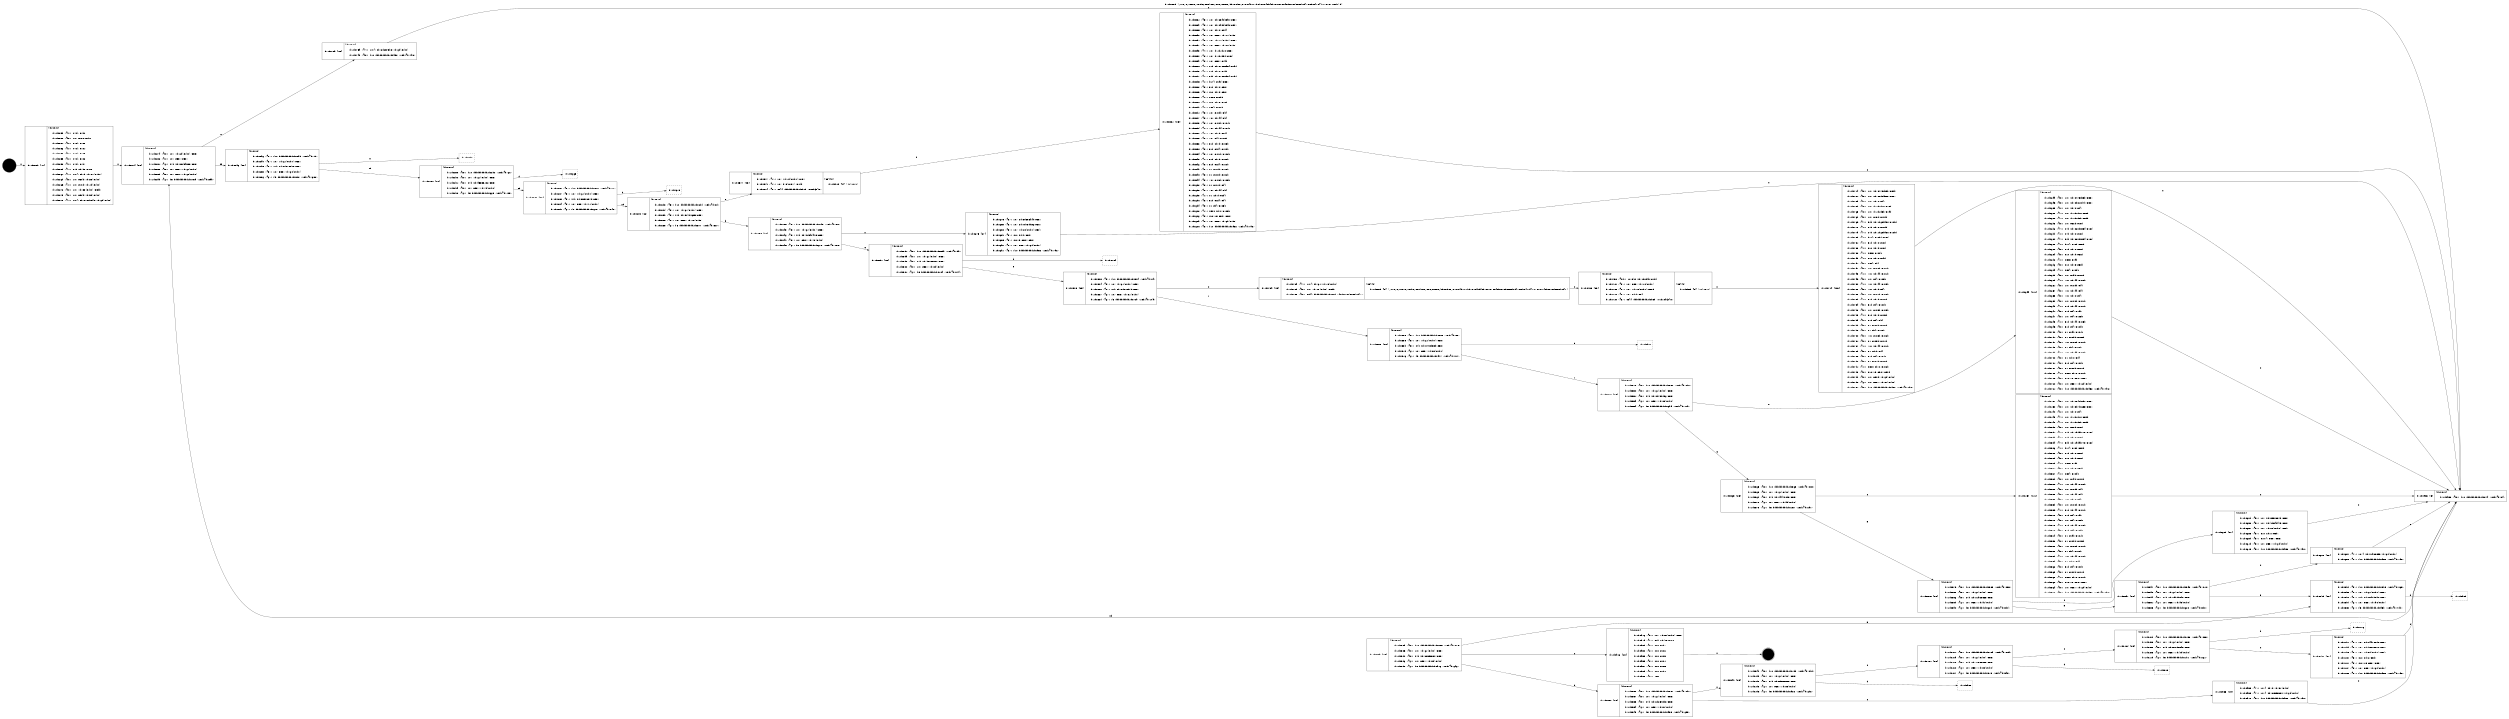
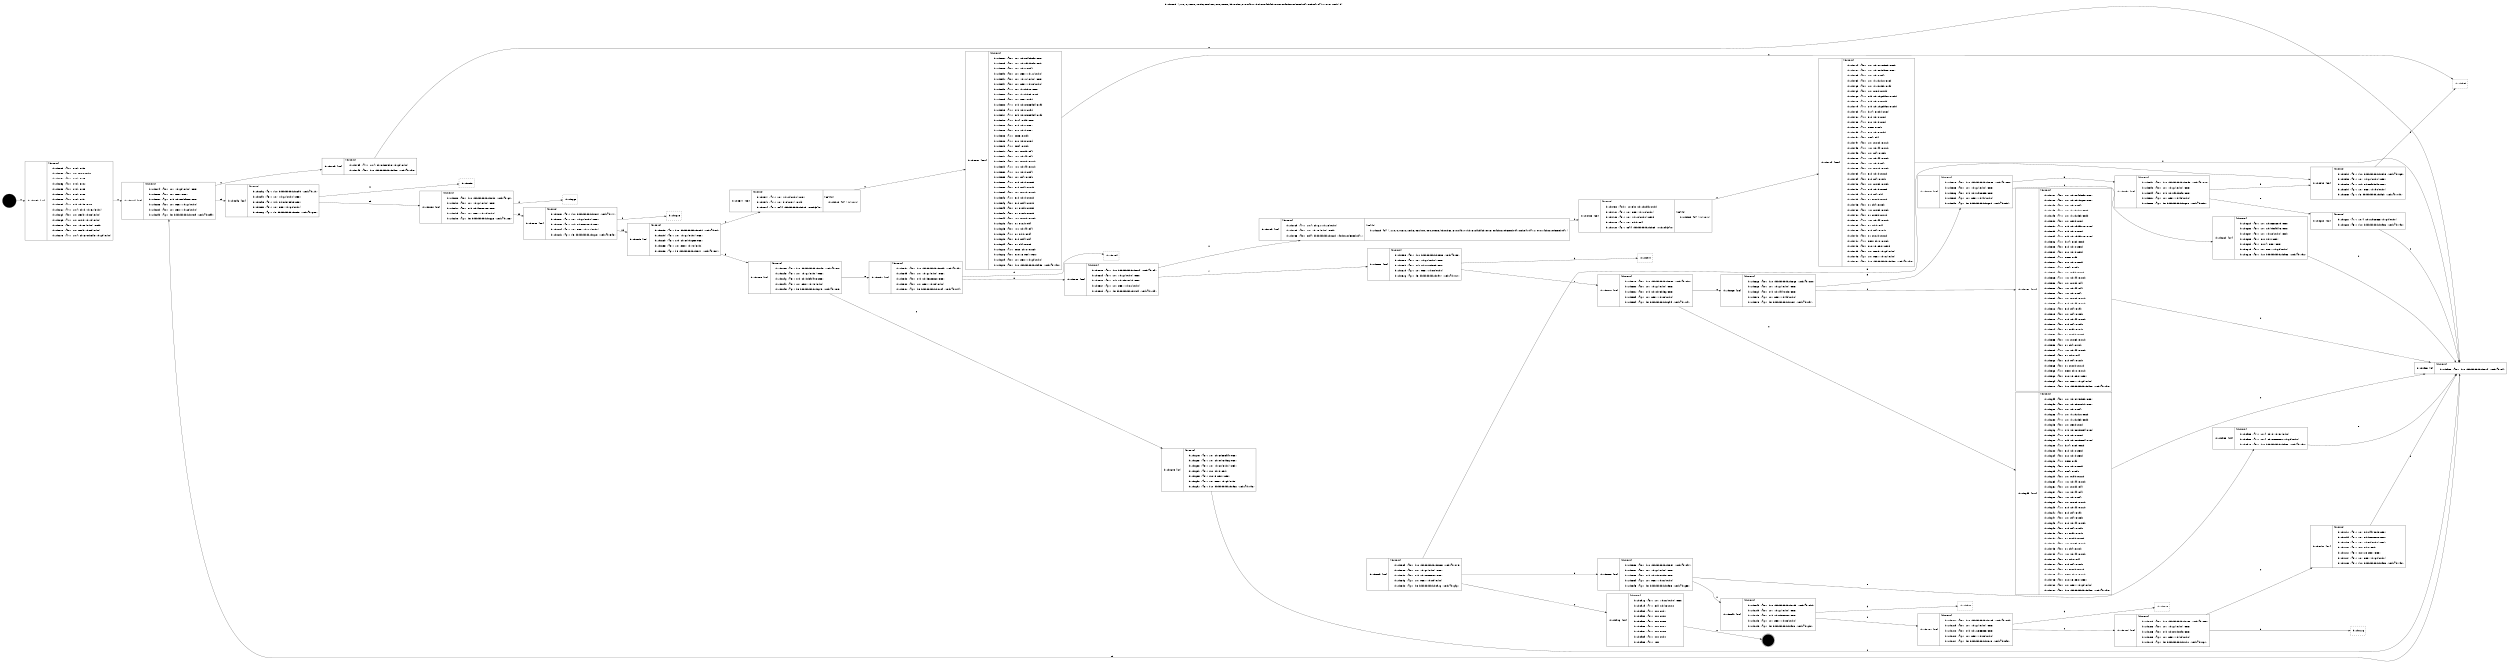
(1992, 171) -> (1751, 56)
